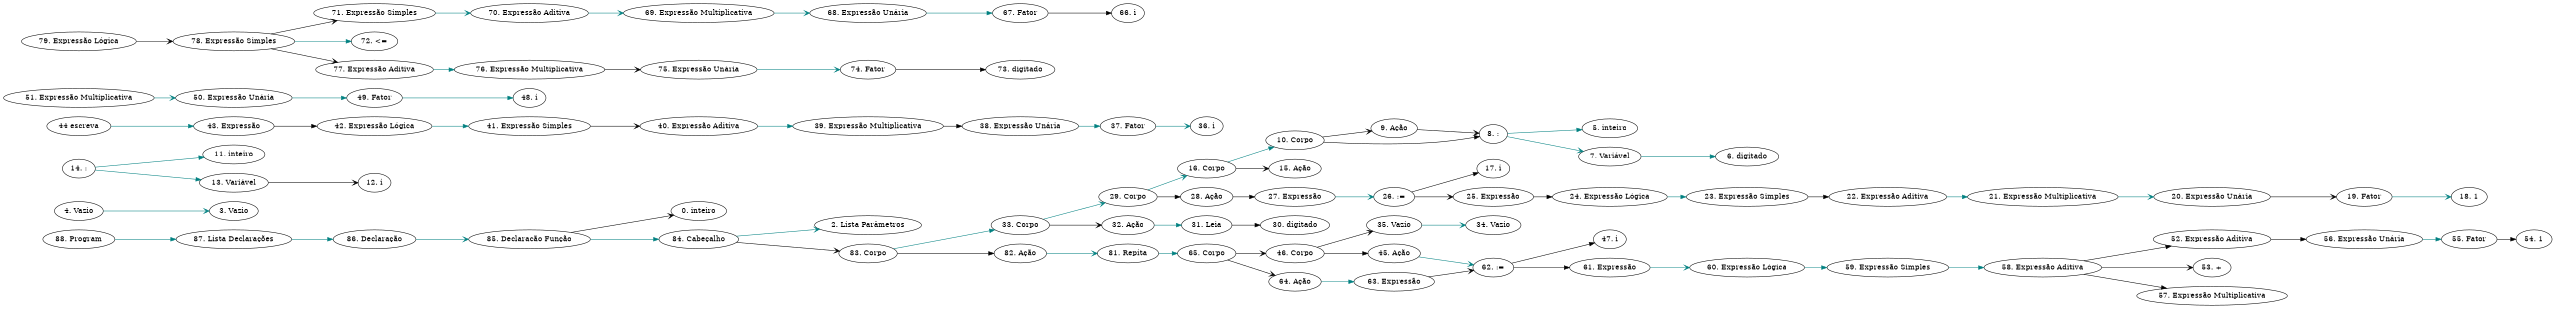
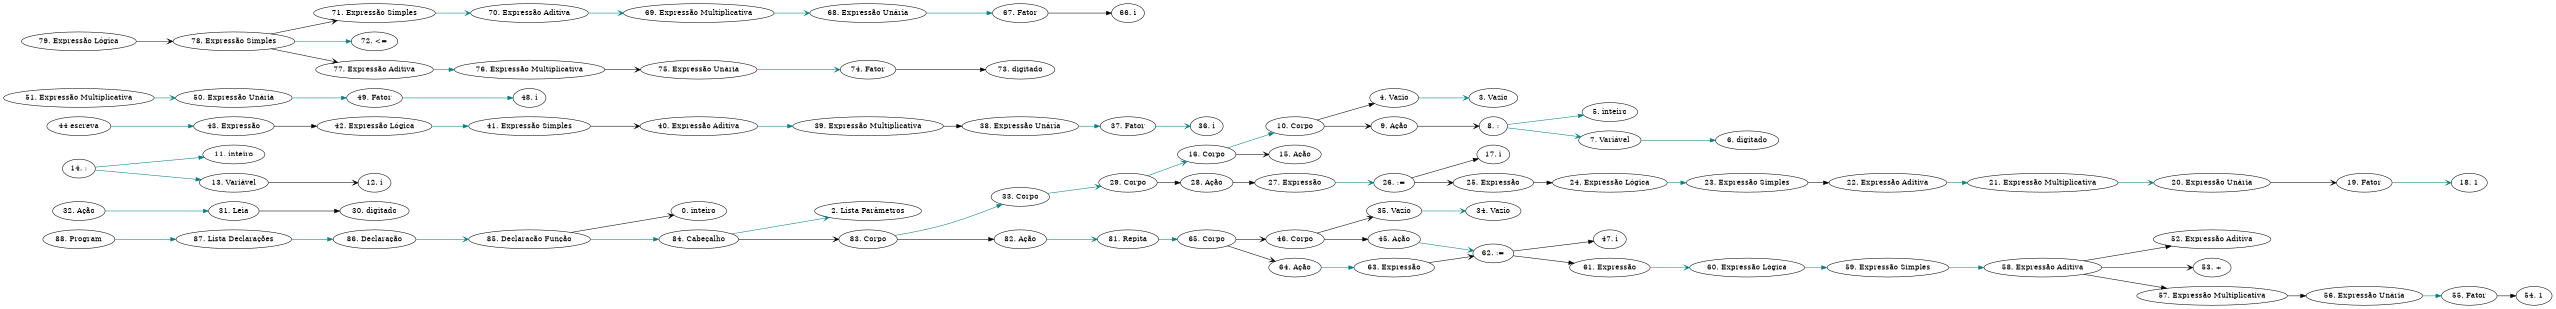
(1399, 144) -> (1343, 112)
(1073, 225) -> none
(2286, 239) -> (2294, 296)
